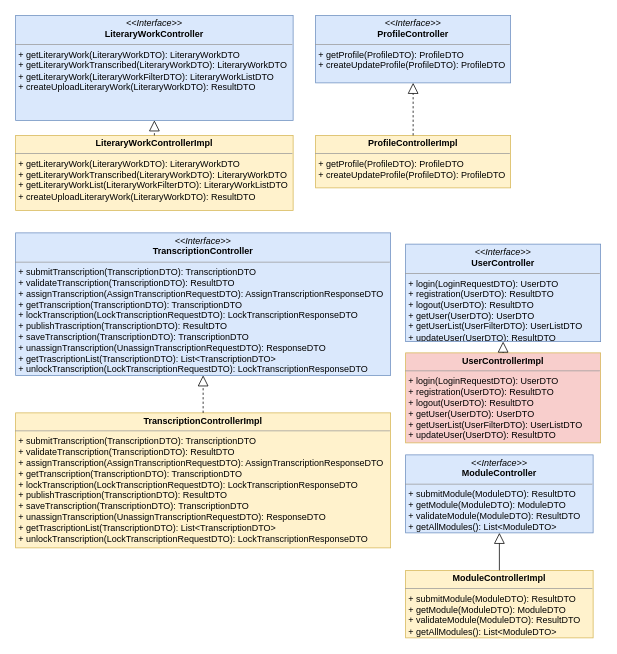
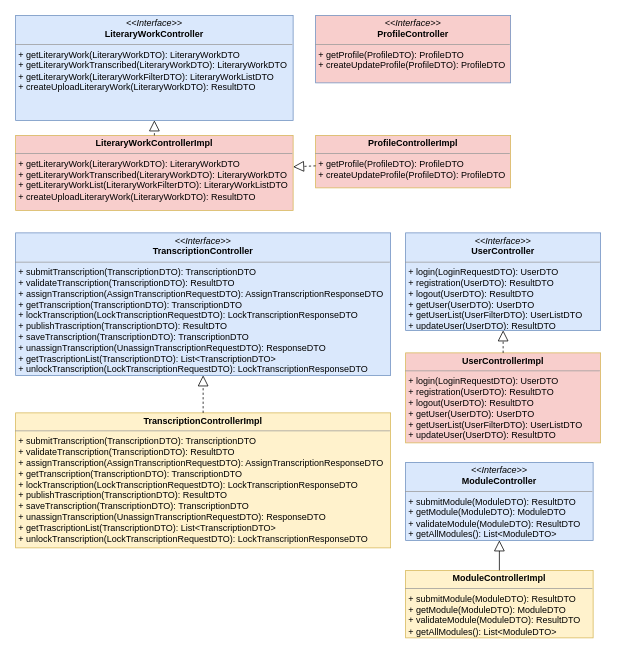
(413, 49) -> (413, 49)
(413, 115) -> (310, 166)
(413, 162) -> (413, 162)
(154, 173) -> (154, 173)
(503, 293) -> (503, 282)
(499, 494) -> (499, 501)
